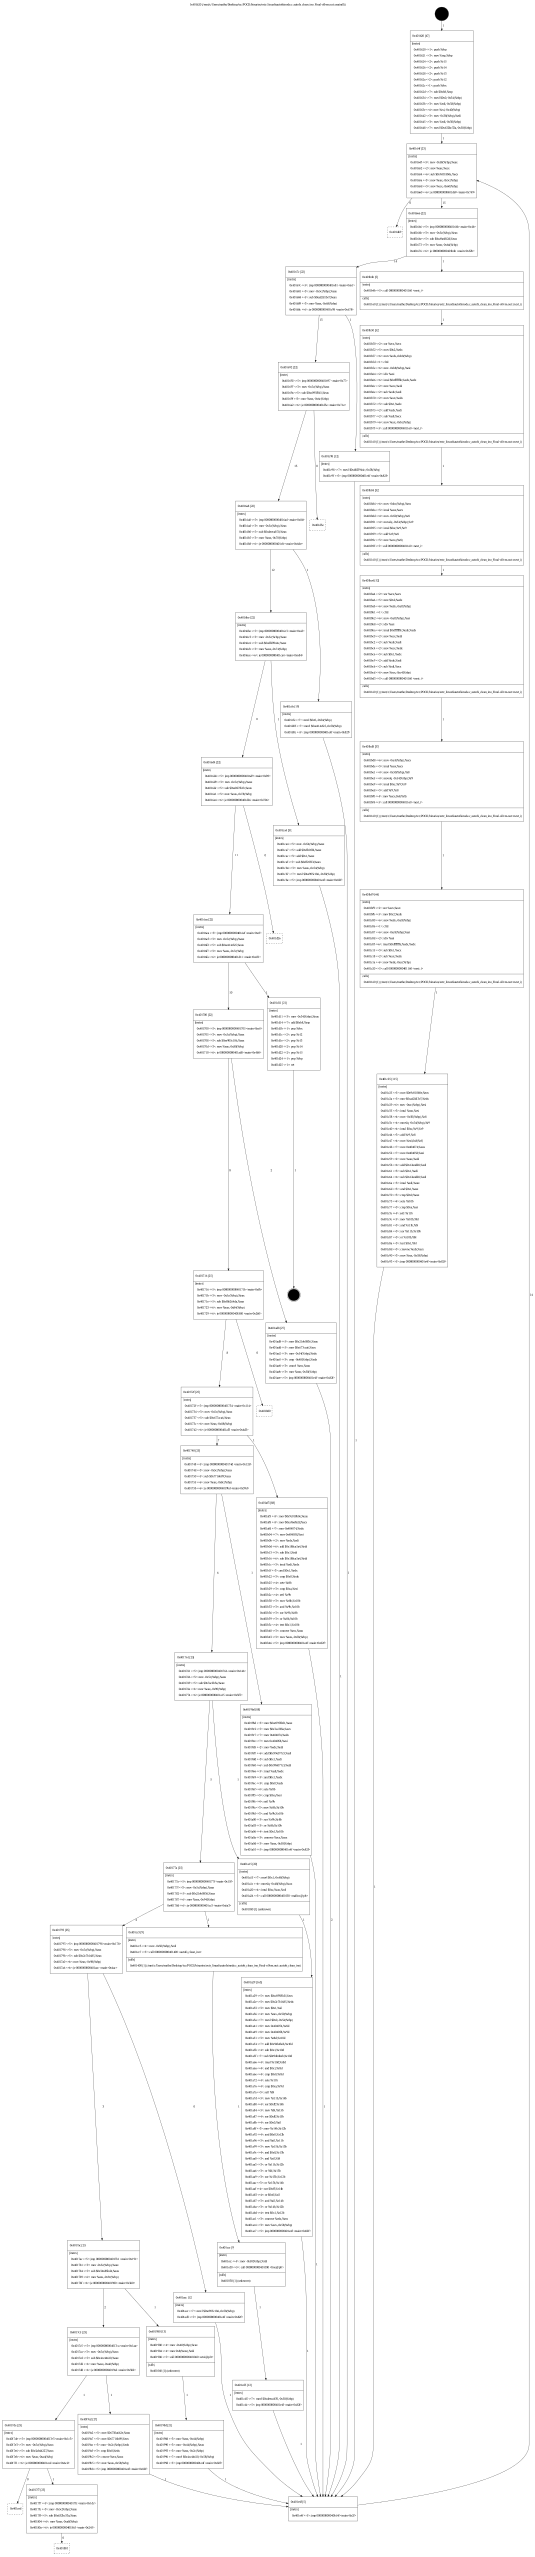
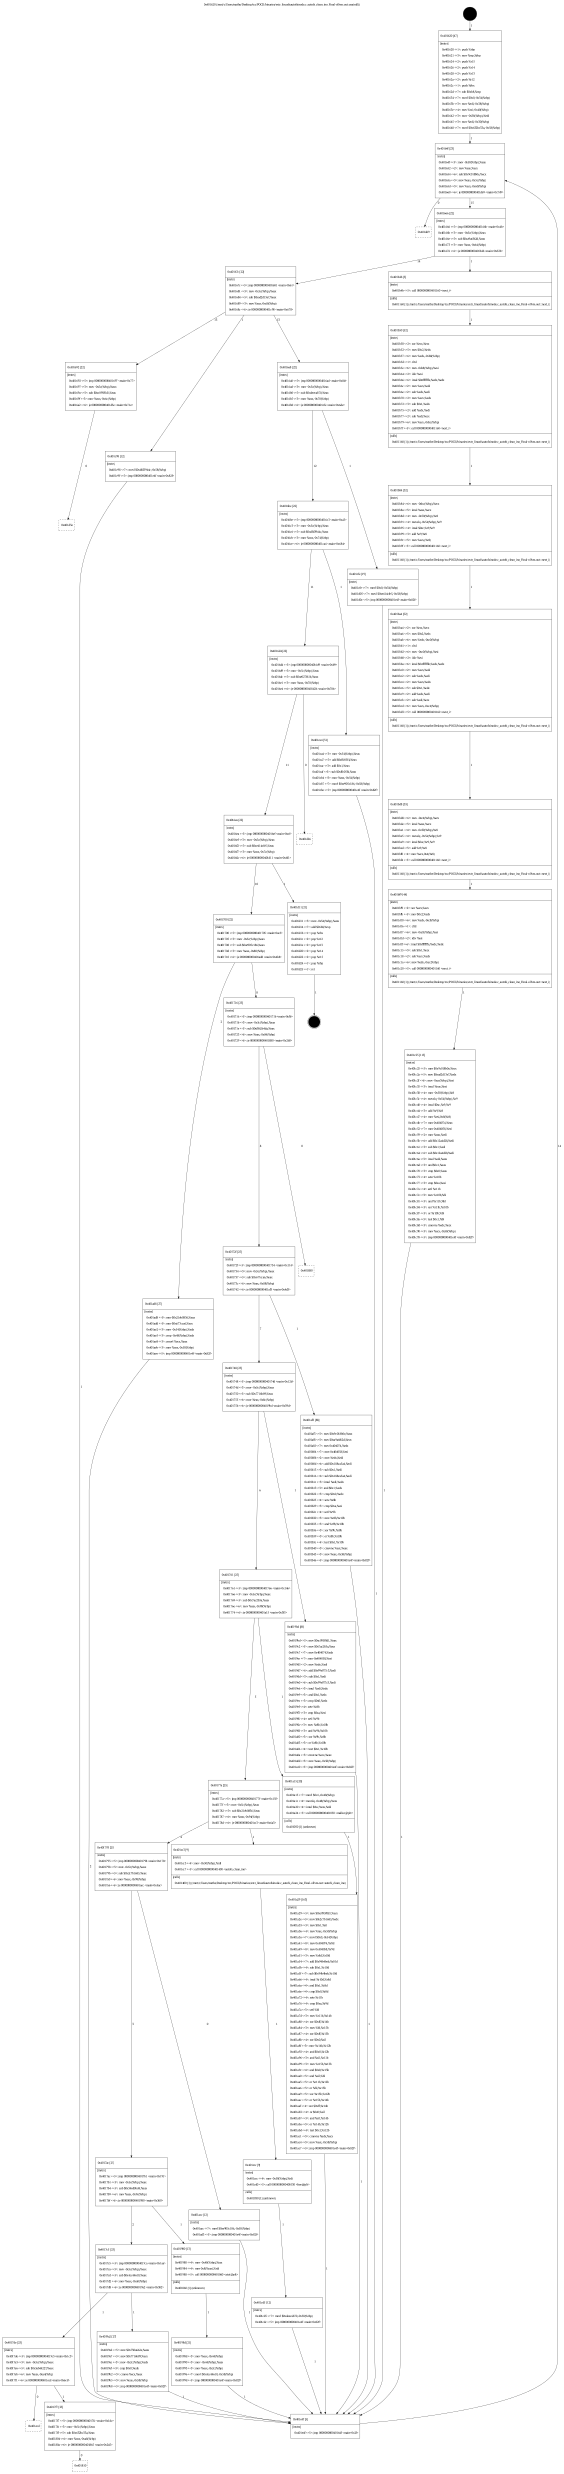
(293, 455) -> (286, 338)
